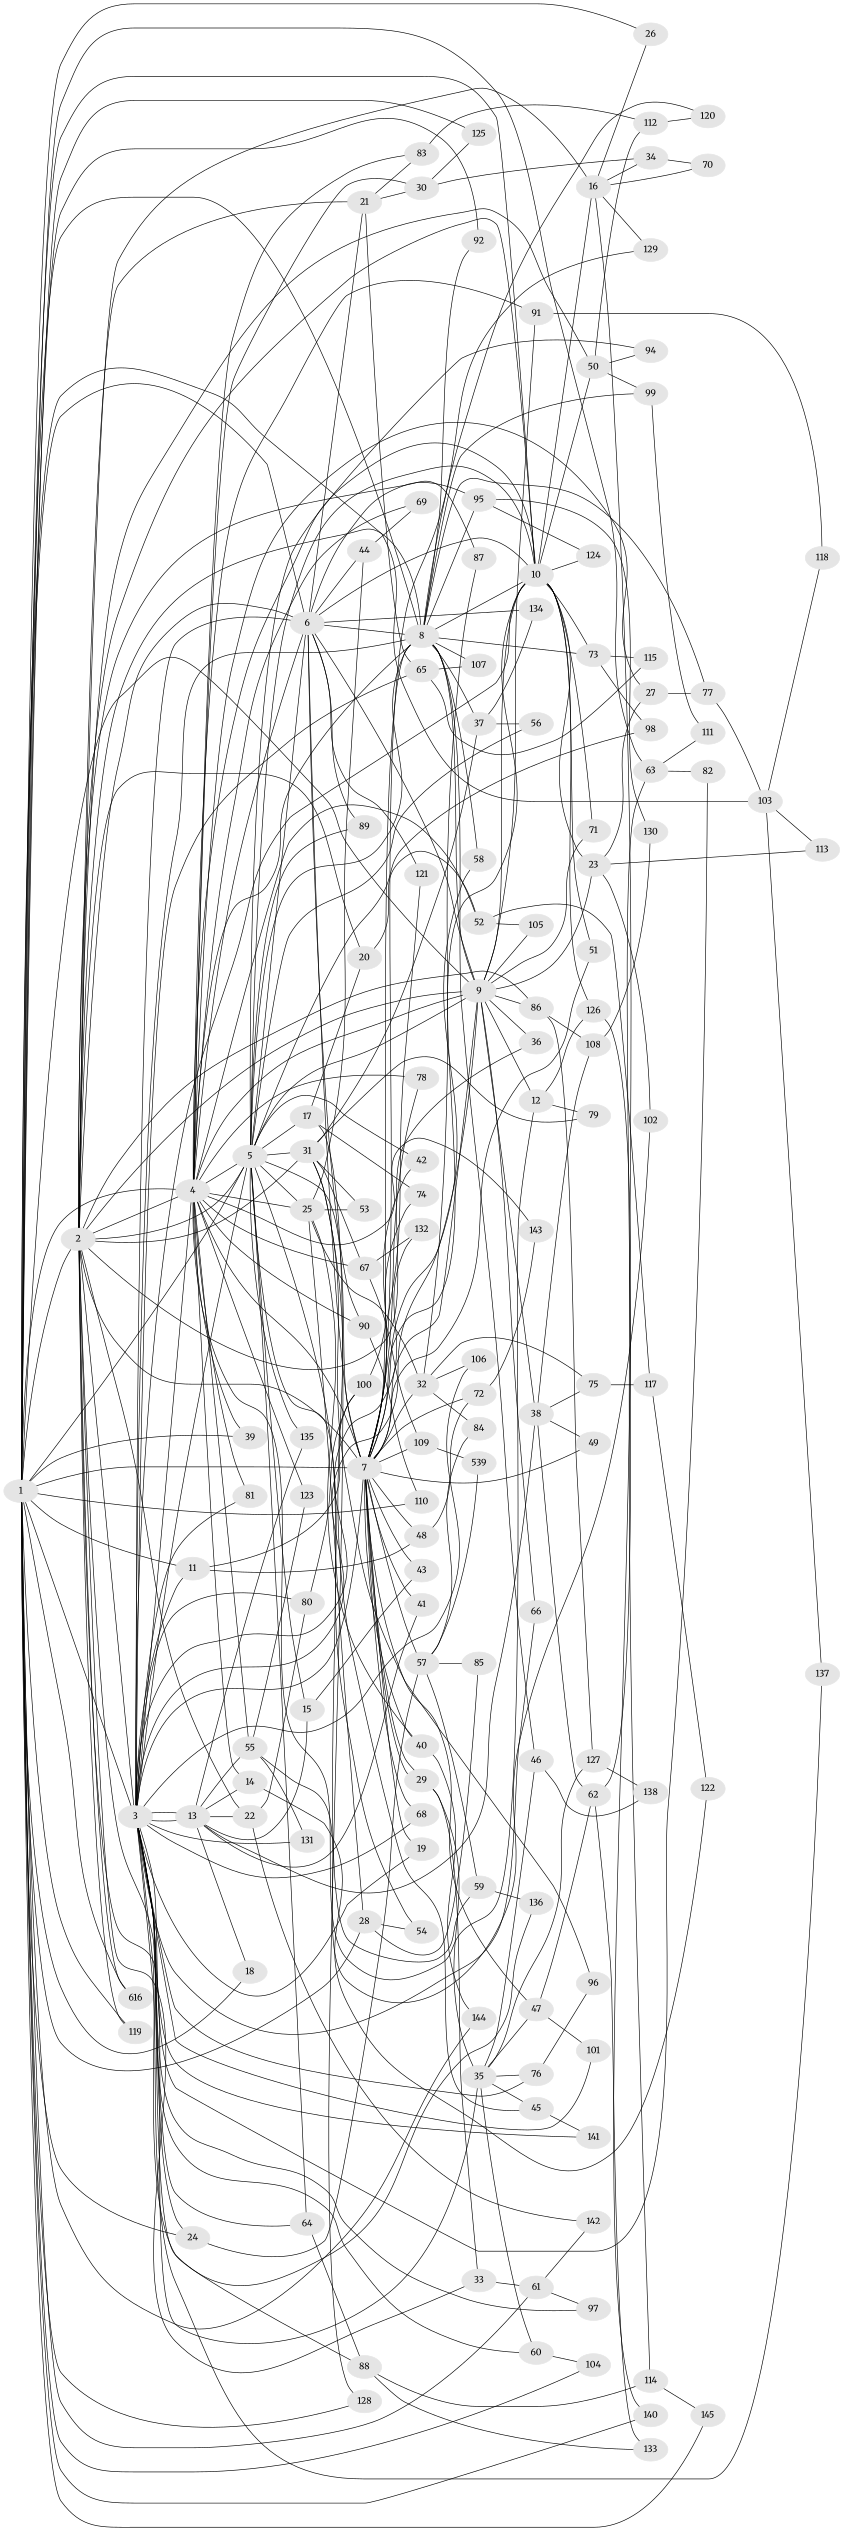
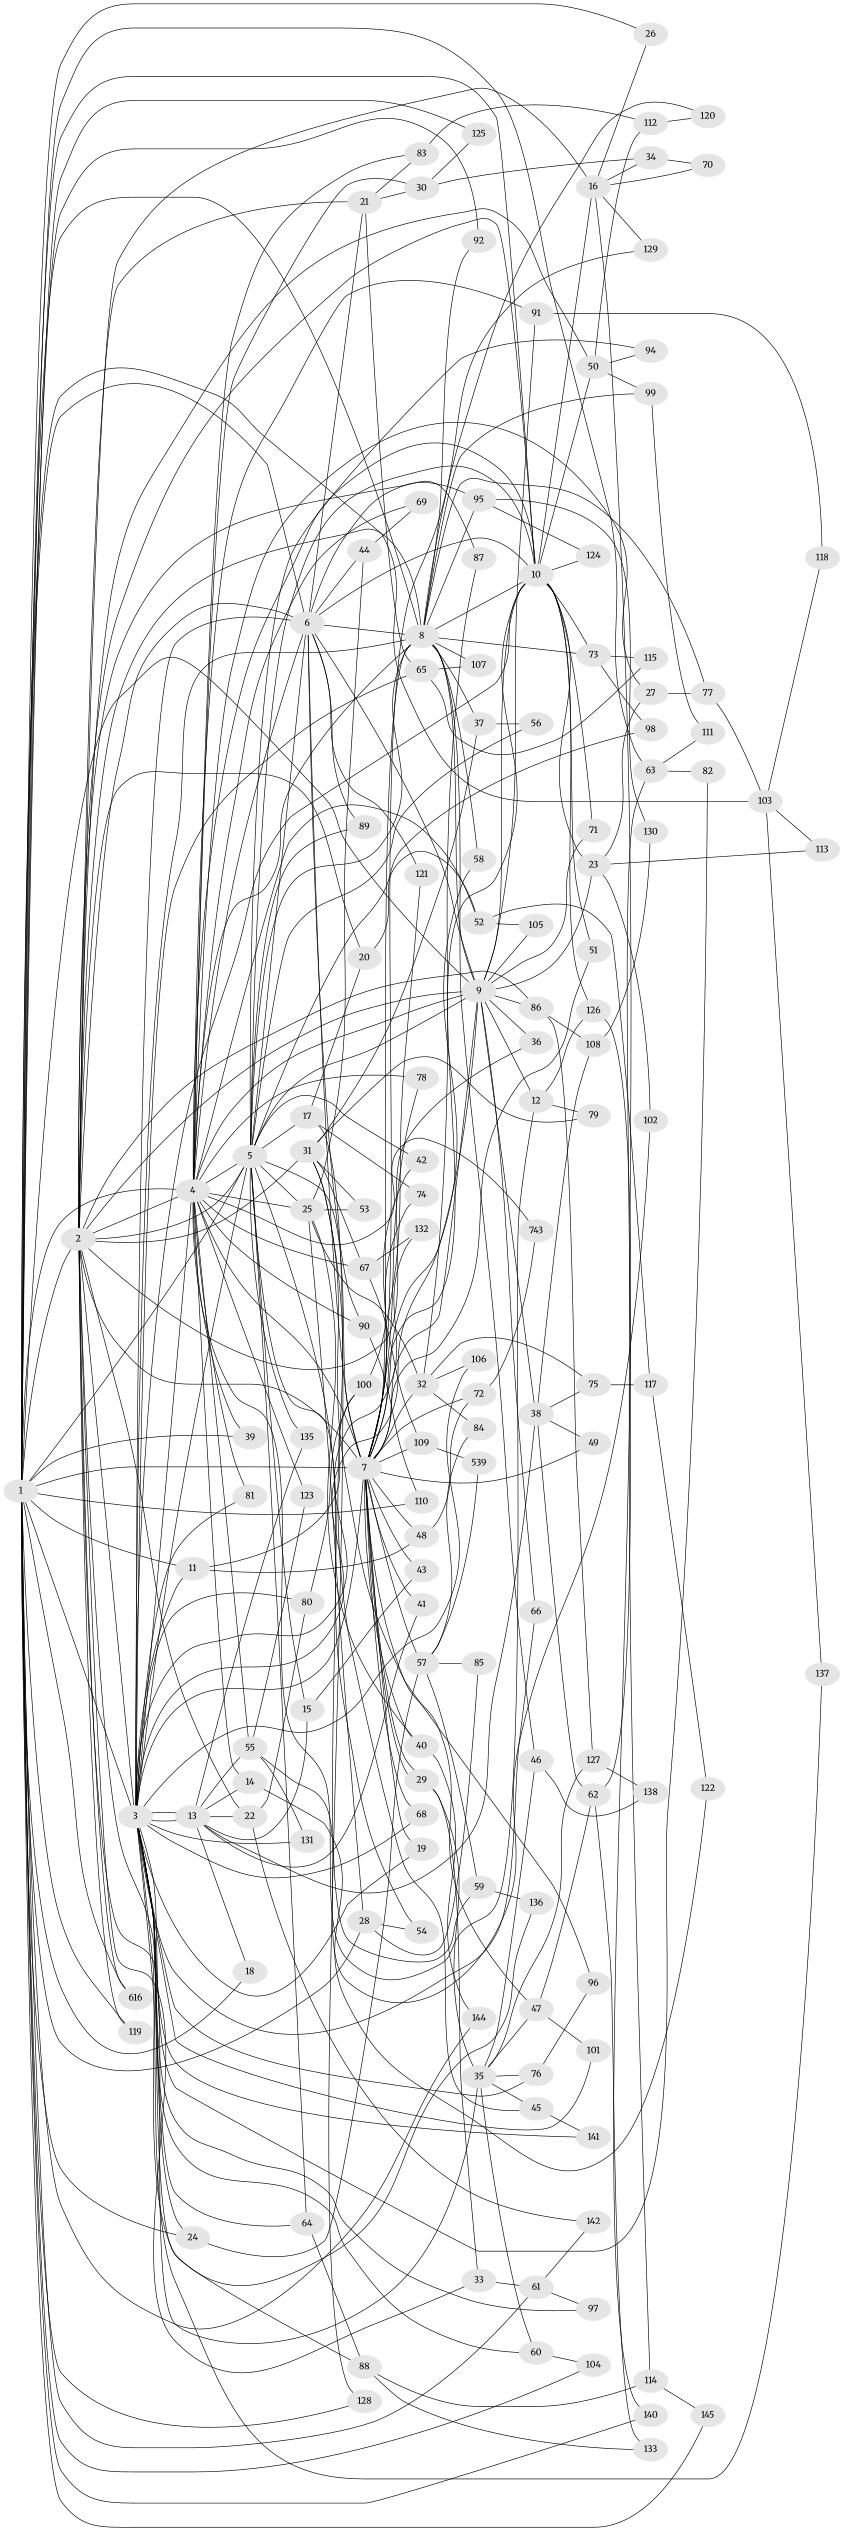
(536, 609) -> none
(279, 1154) -> none
(536, 1231) -> (536, 1231)
